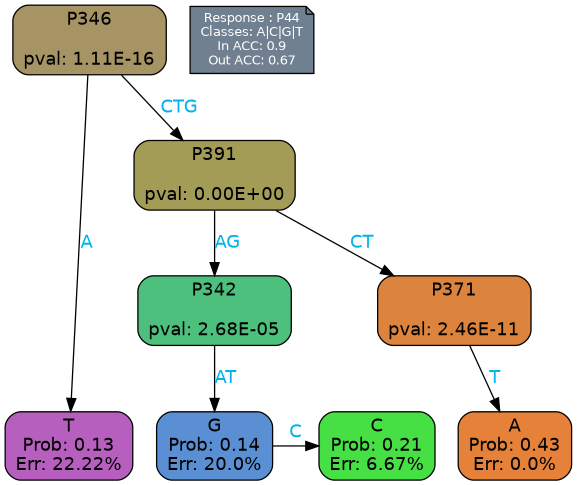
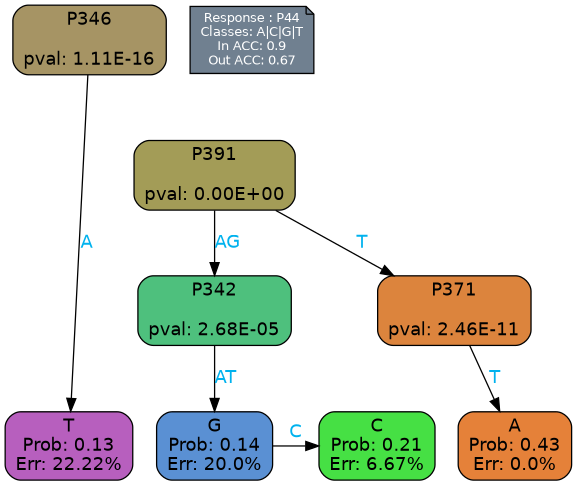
(148, 103) -> none
(362, 243) -> (362, 243)
